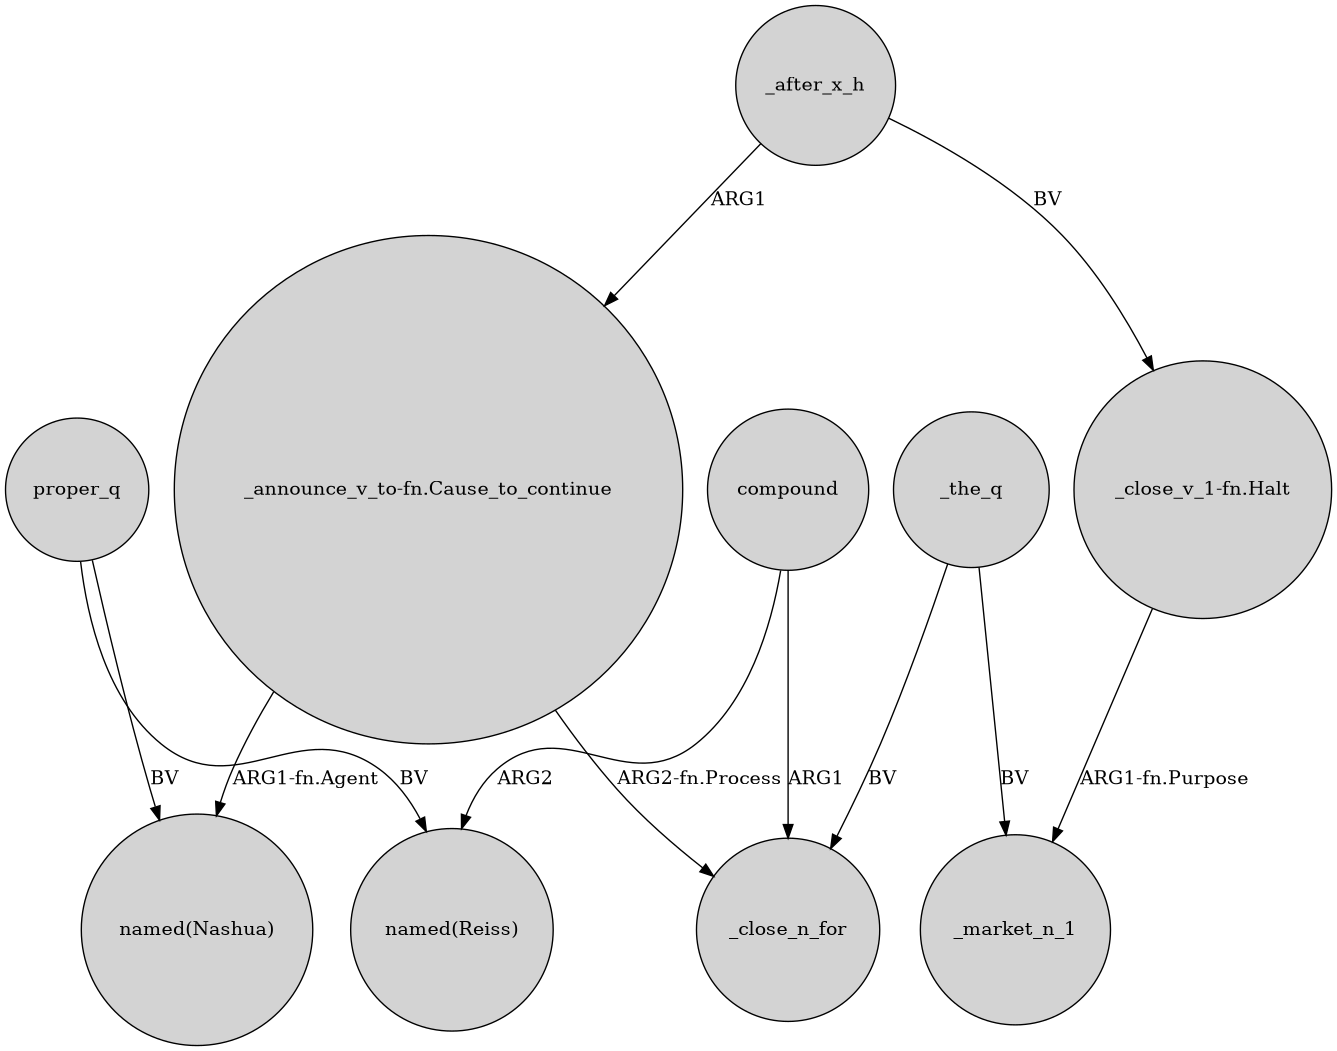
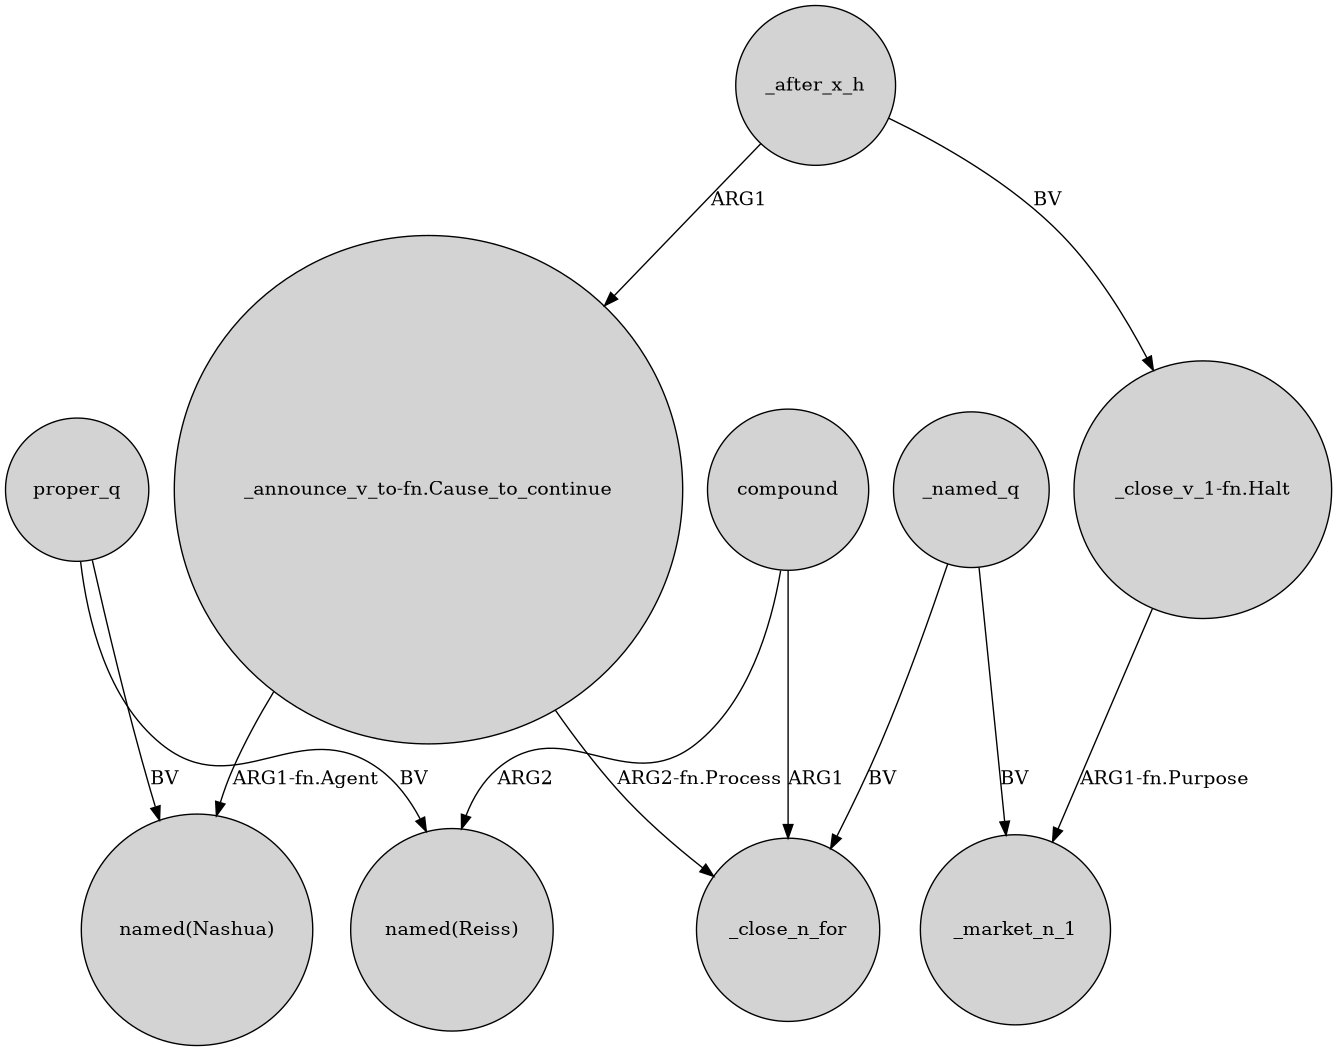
(971, 490) -> (971, 490)
